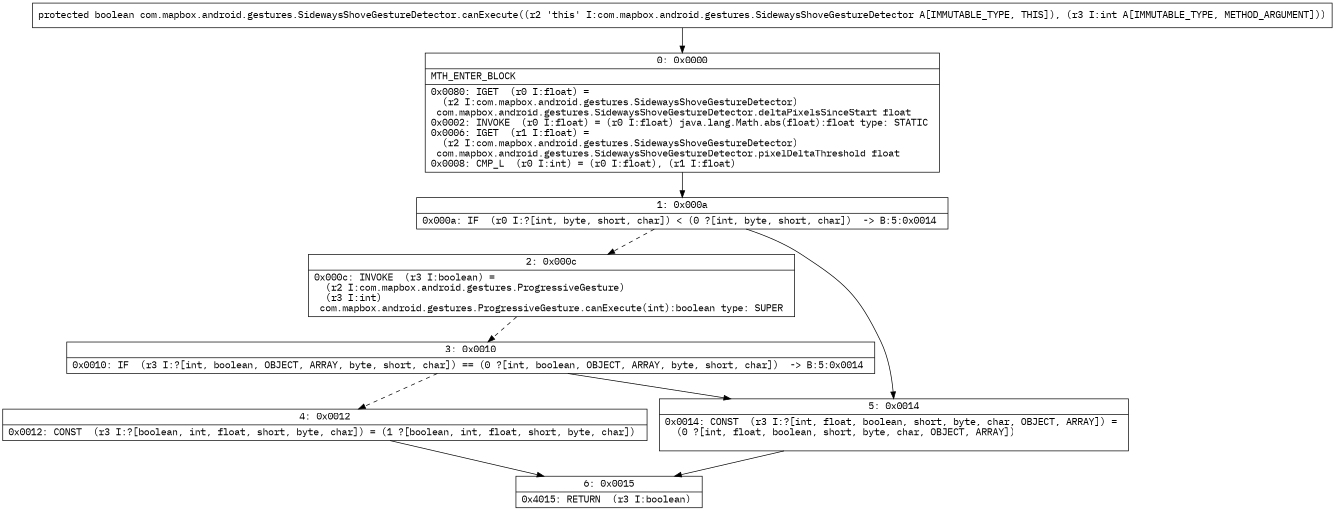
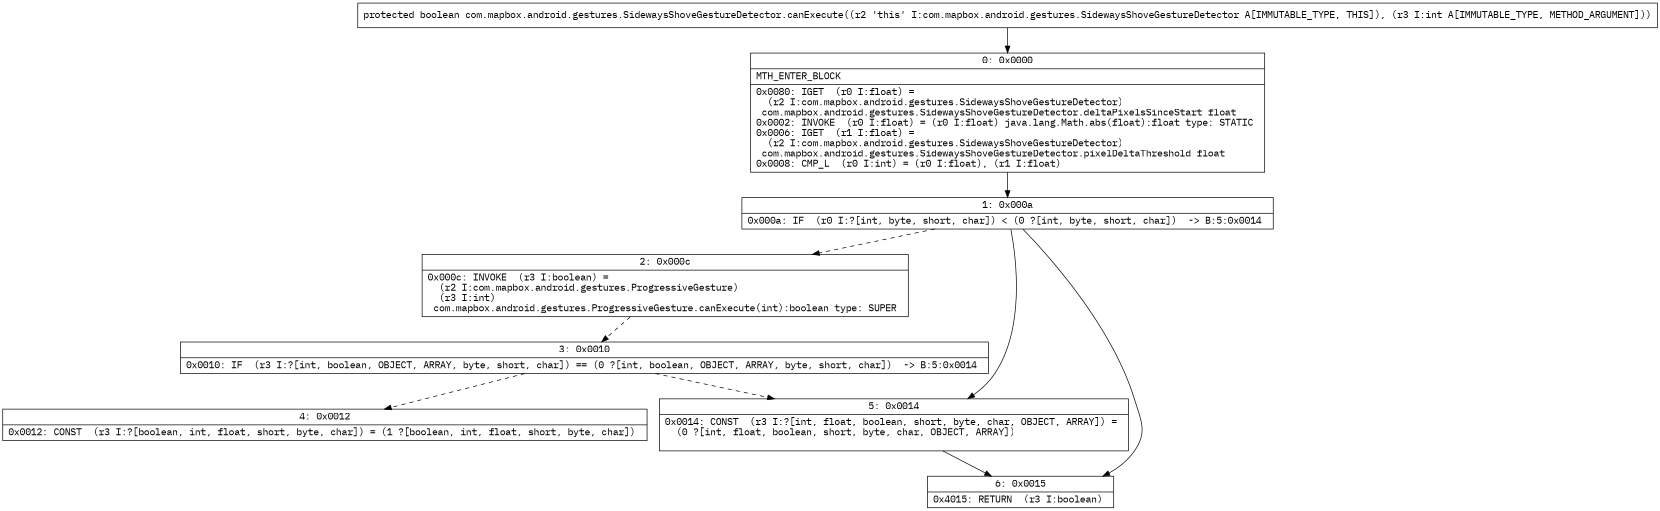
(646, 386) -> (711, 385)
(464, 458) -> (1111, 346)
